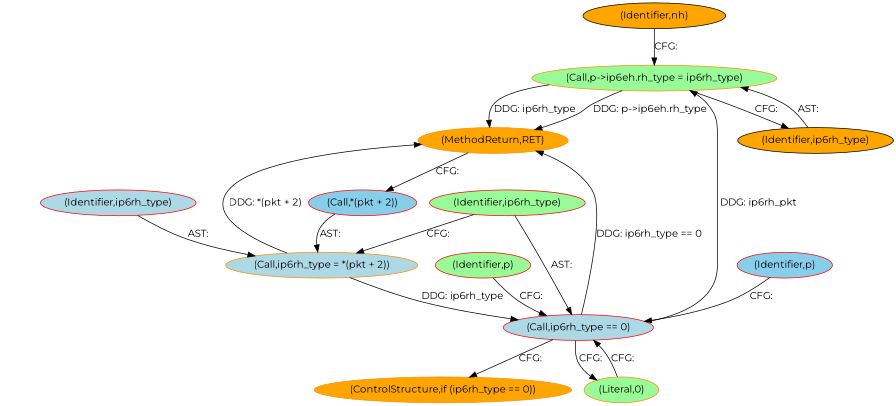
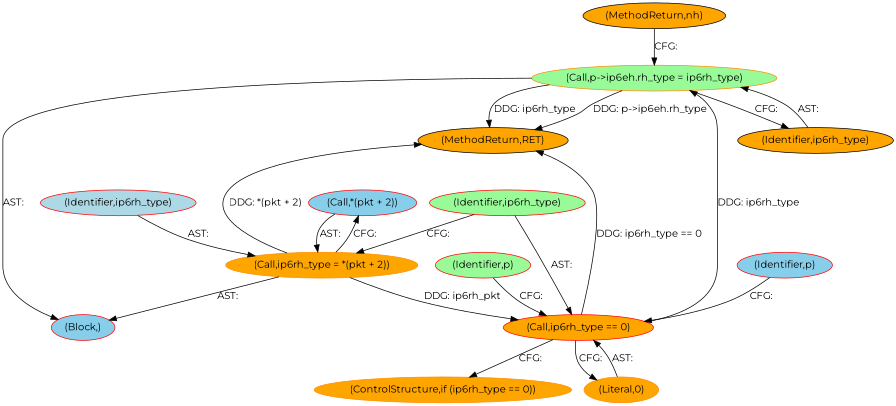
(654, 16) -> (654, 16)
(493, 140) -> (493, 140)
(430, 170) -> (347, 239)
(759, 203) -> (759, 203)
(322, 265) -> (322, 265)
(463, 296) -> (463, 296)
none -> (83, 328)
(578, 328) -> (578, 328)
(624, 359) -> (624, 359)
(621, 390) -> (621, 390)
